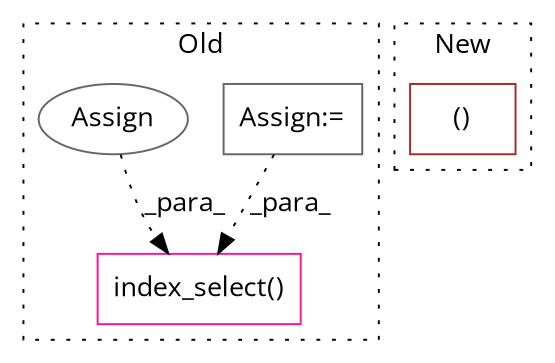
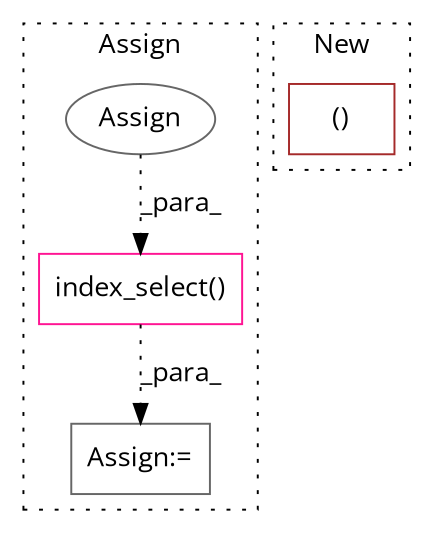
(201, 46) -> (141, 46)
(251, 195) -> (141, 364)
